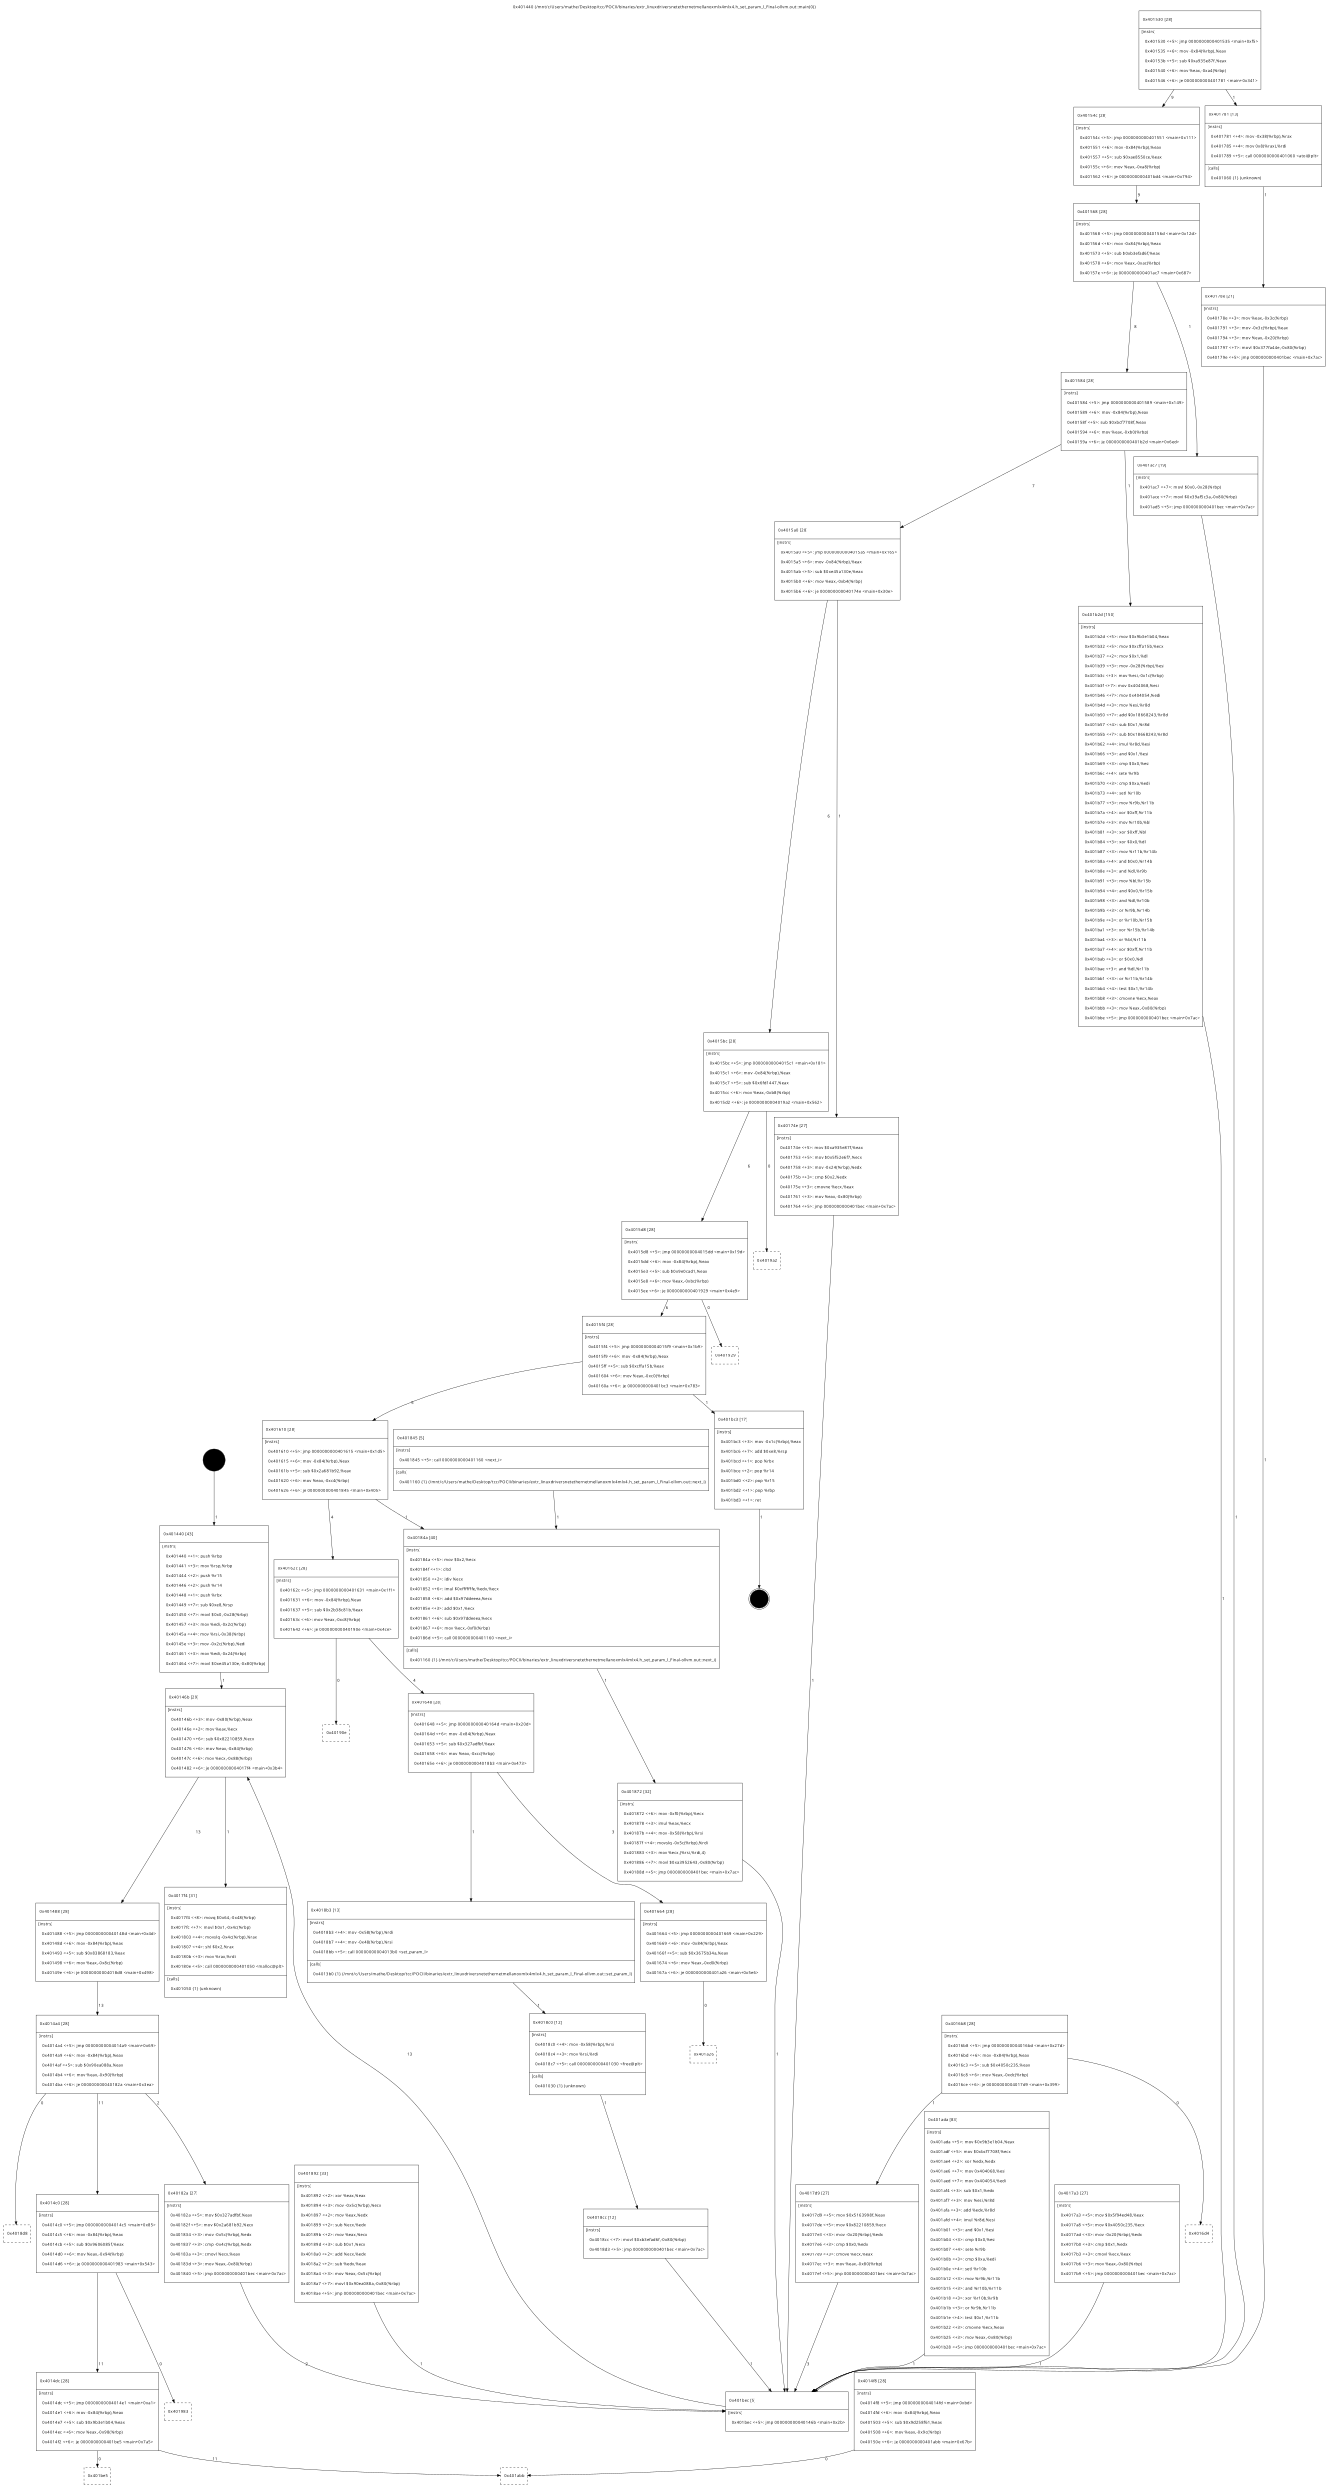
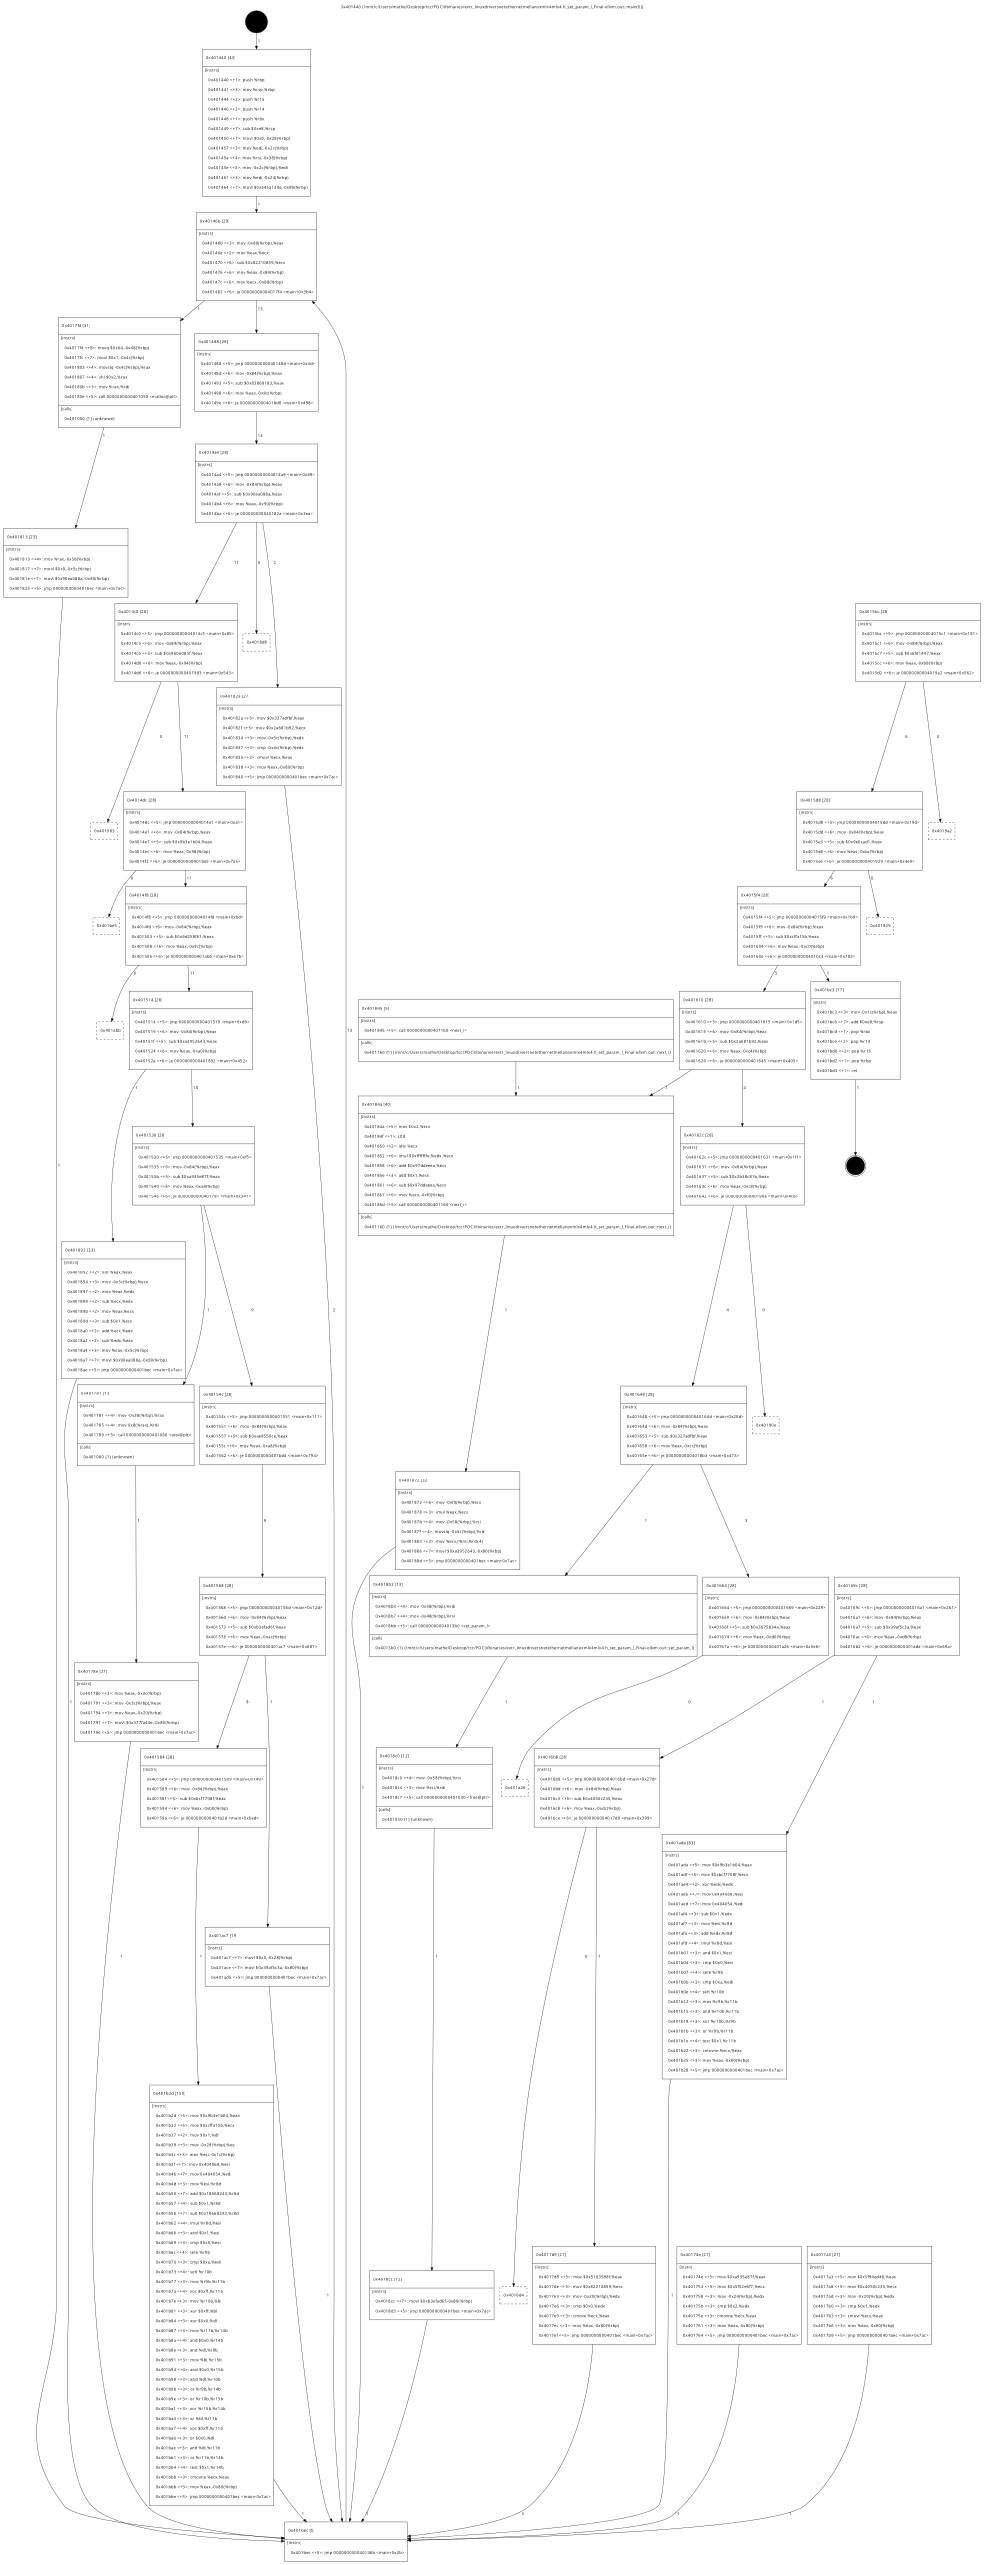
(837, 561) -> none
none -> (66, 563)
none -> (191, 1031)
none -> (897, 1616)
(327, 2470) -> (185, 877)
